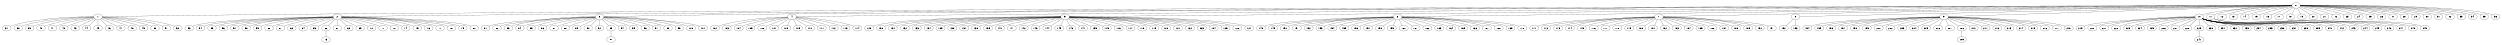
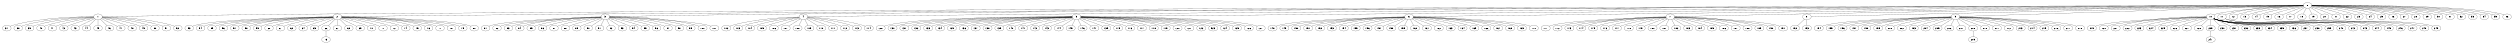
(1475, 28) -> (1486, 28)
(611, 34) -> (602, 22)
